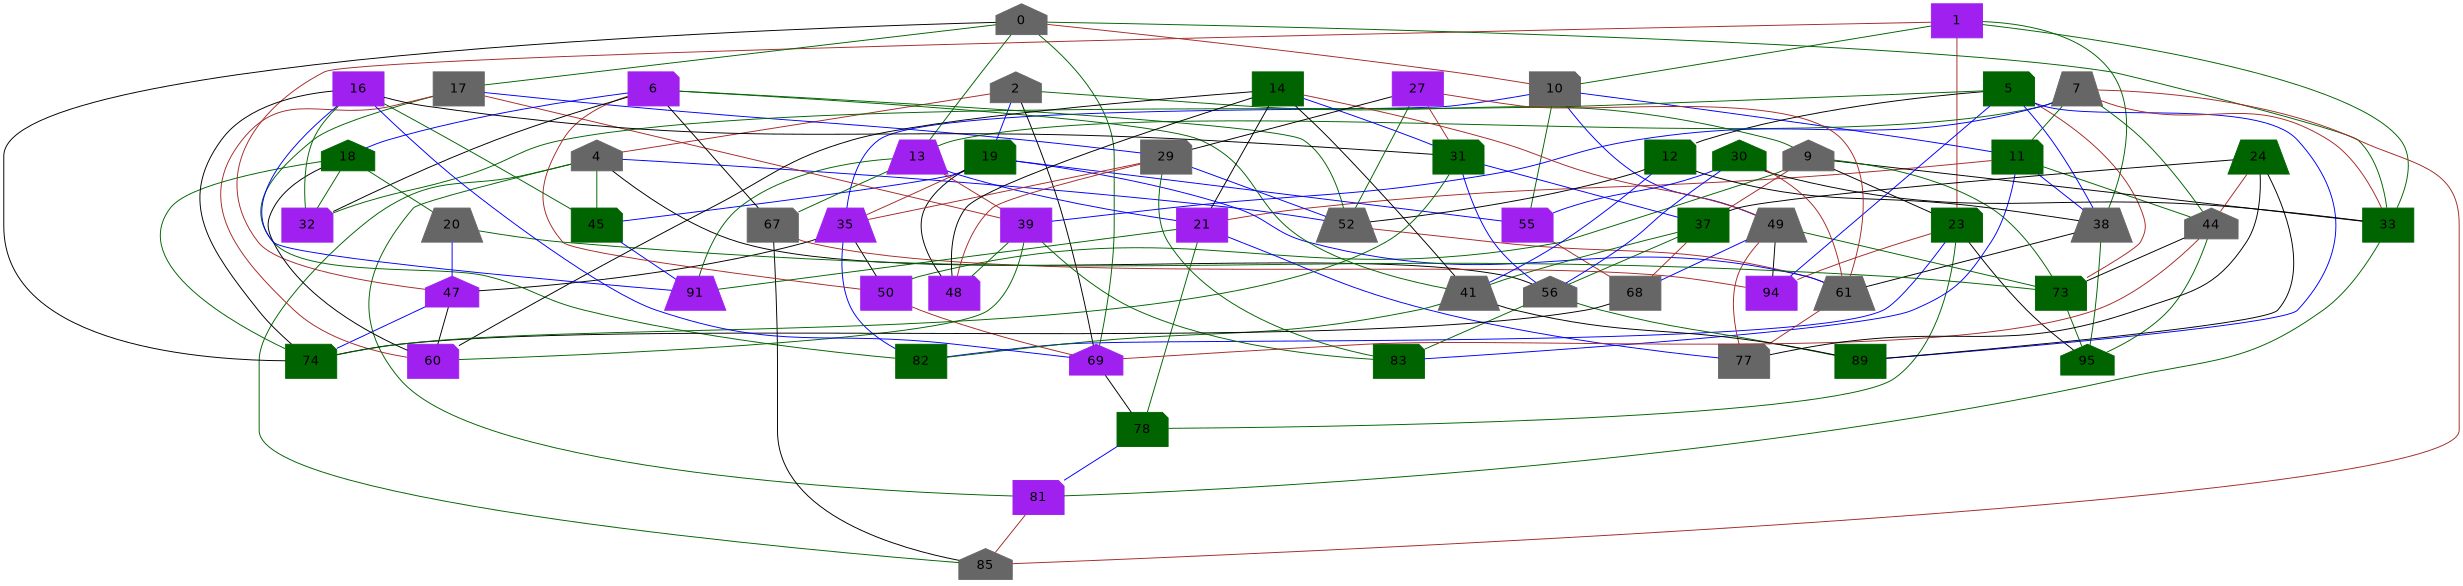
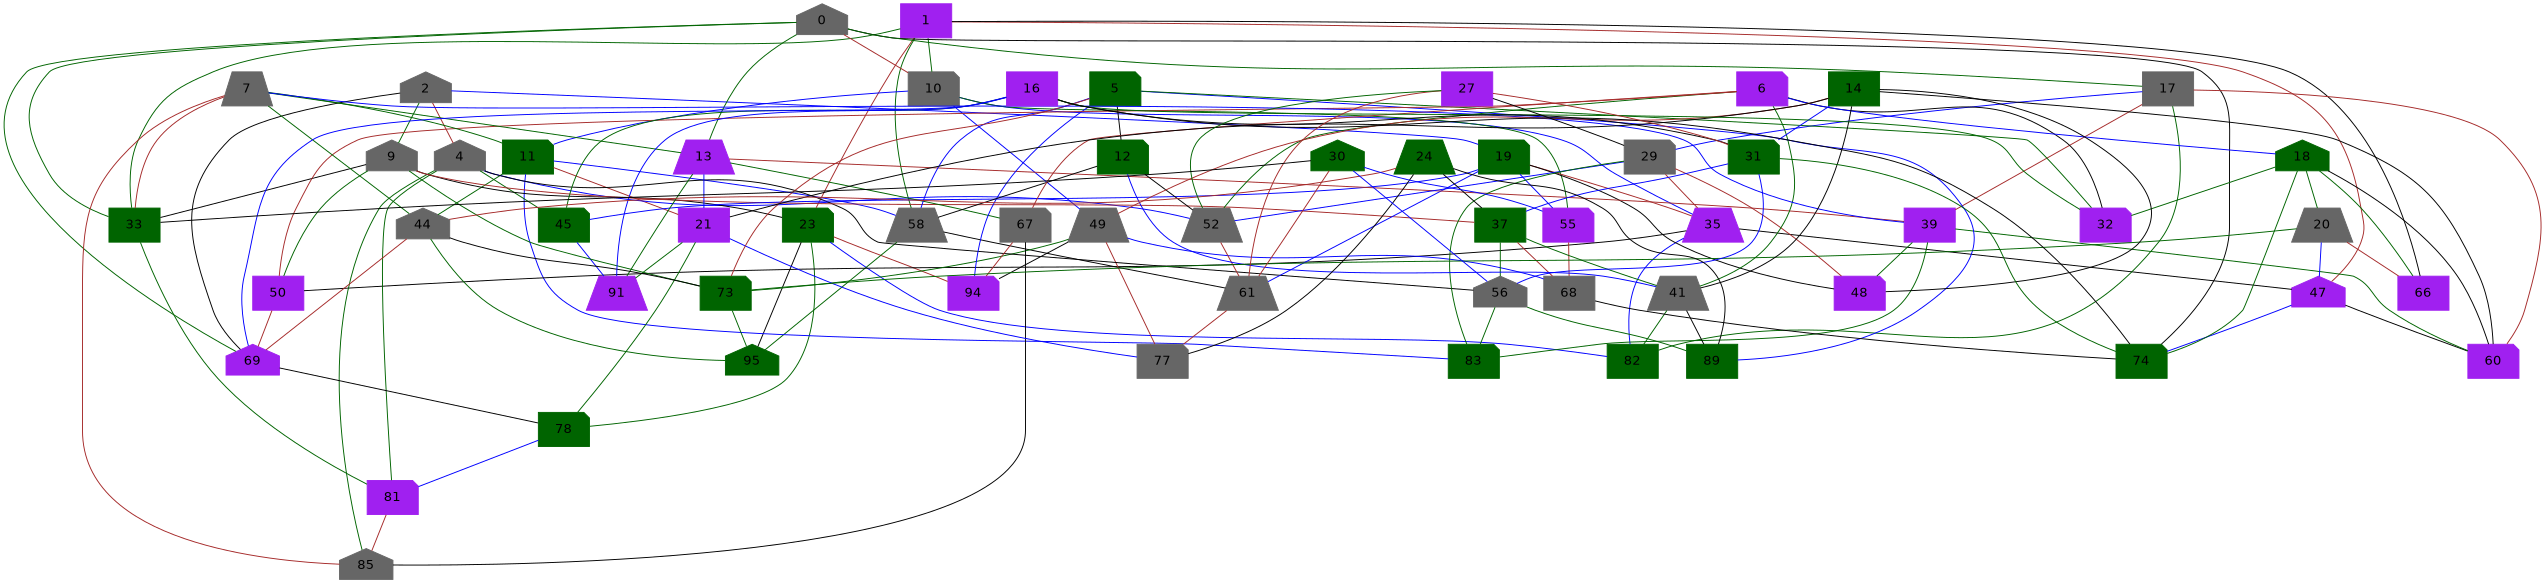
(713, 157) -> (1368, 116)
(2102, 225) -> (917, 225)
none -> (2423, 293)
